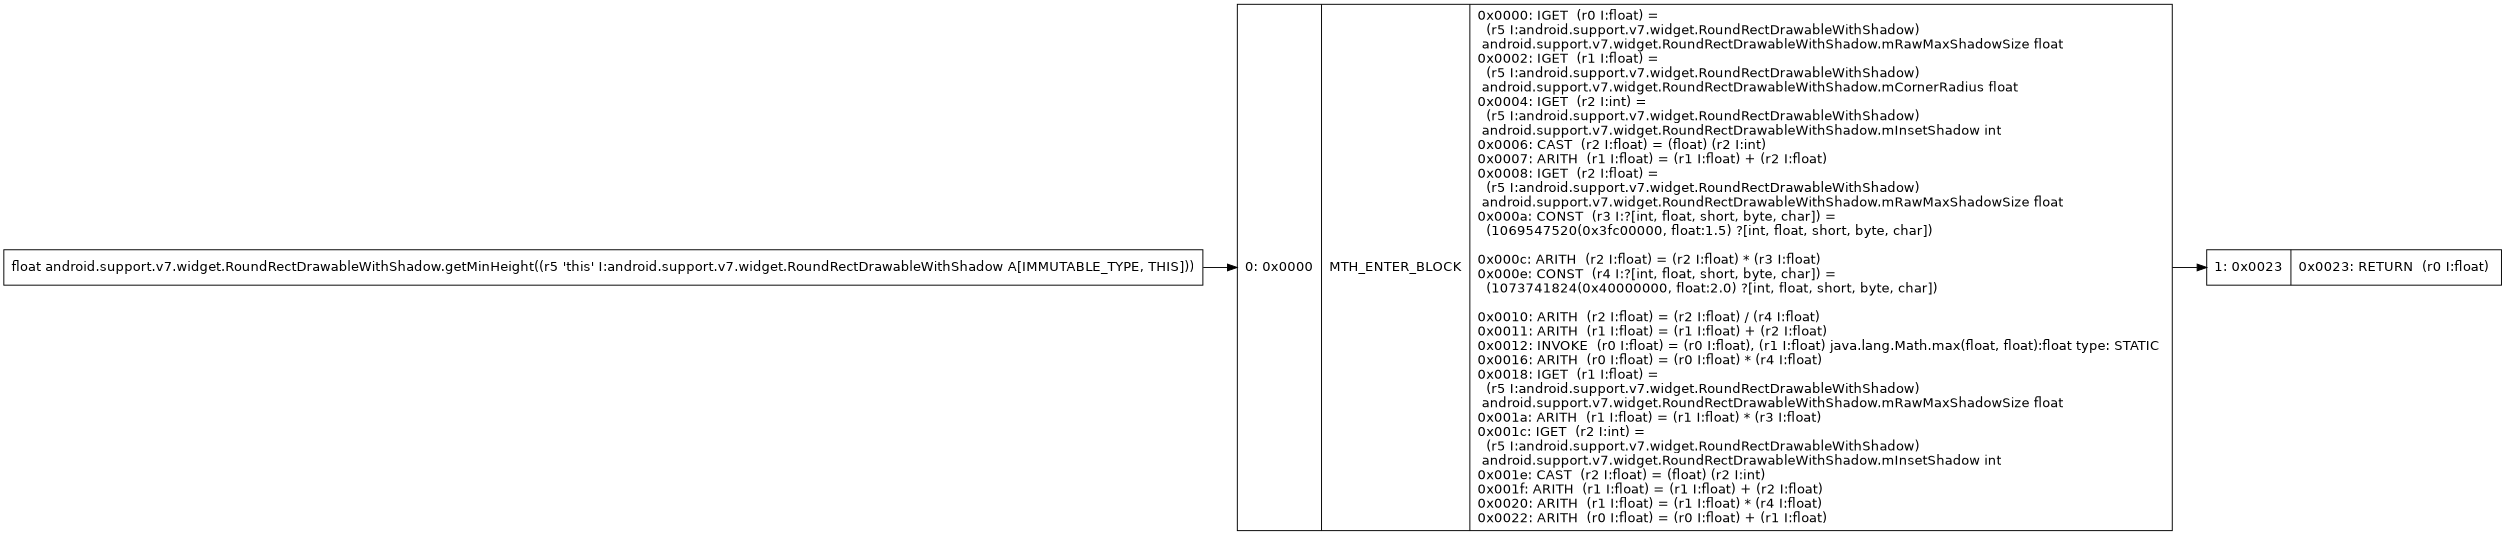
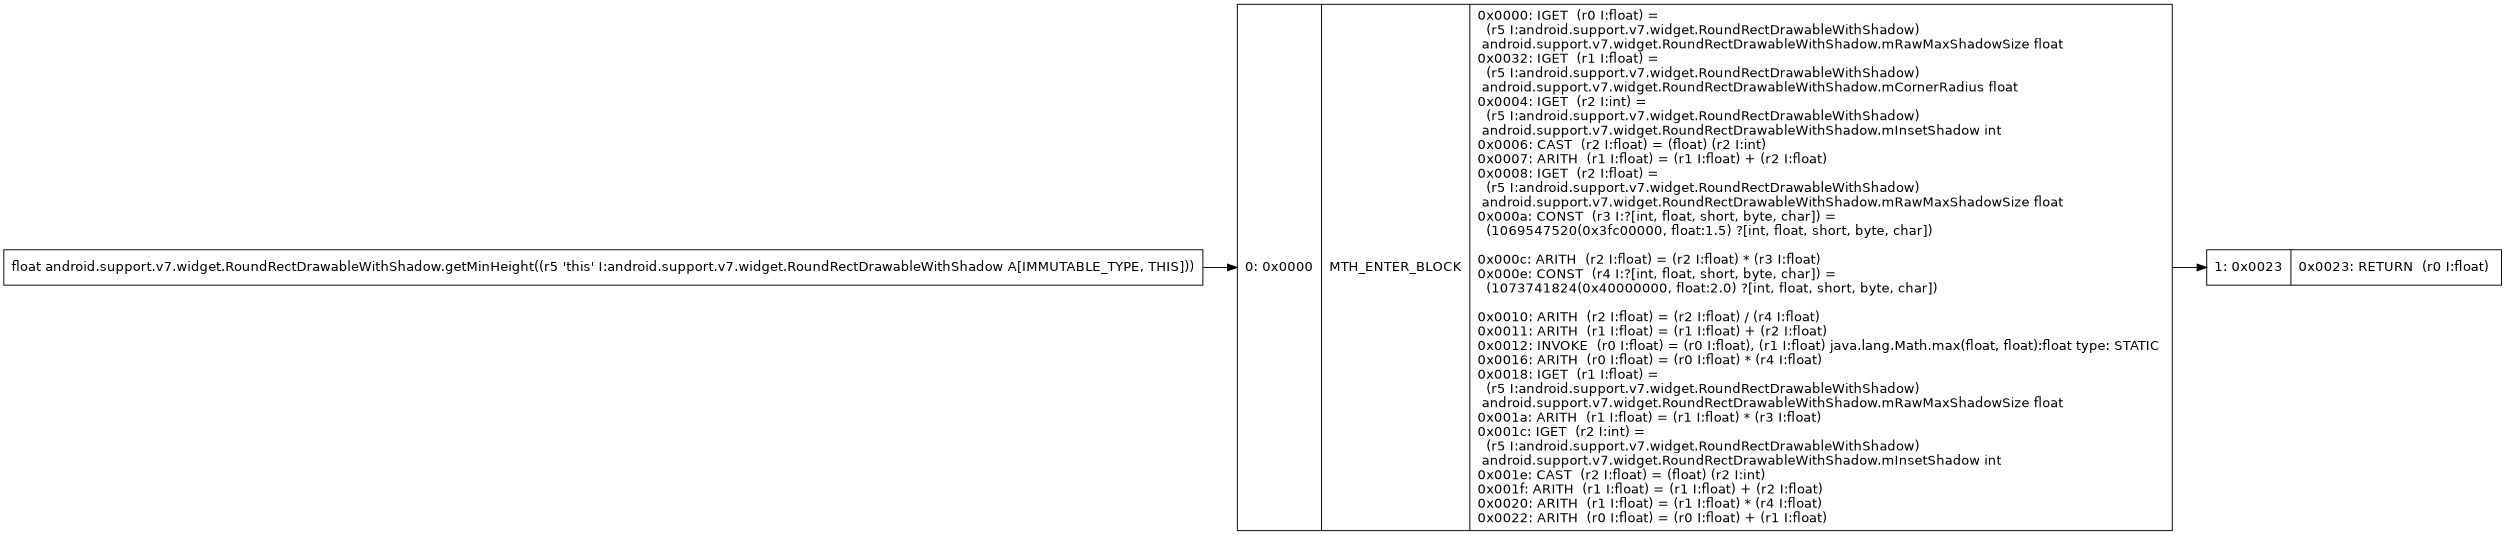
(1571, 59) -> (1571, 59)
